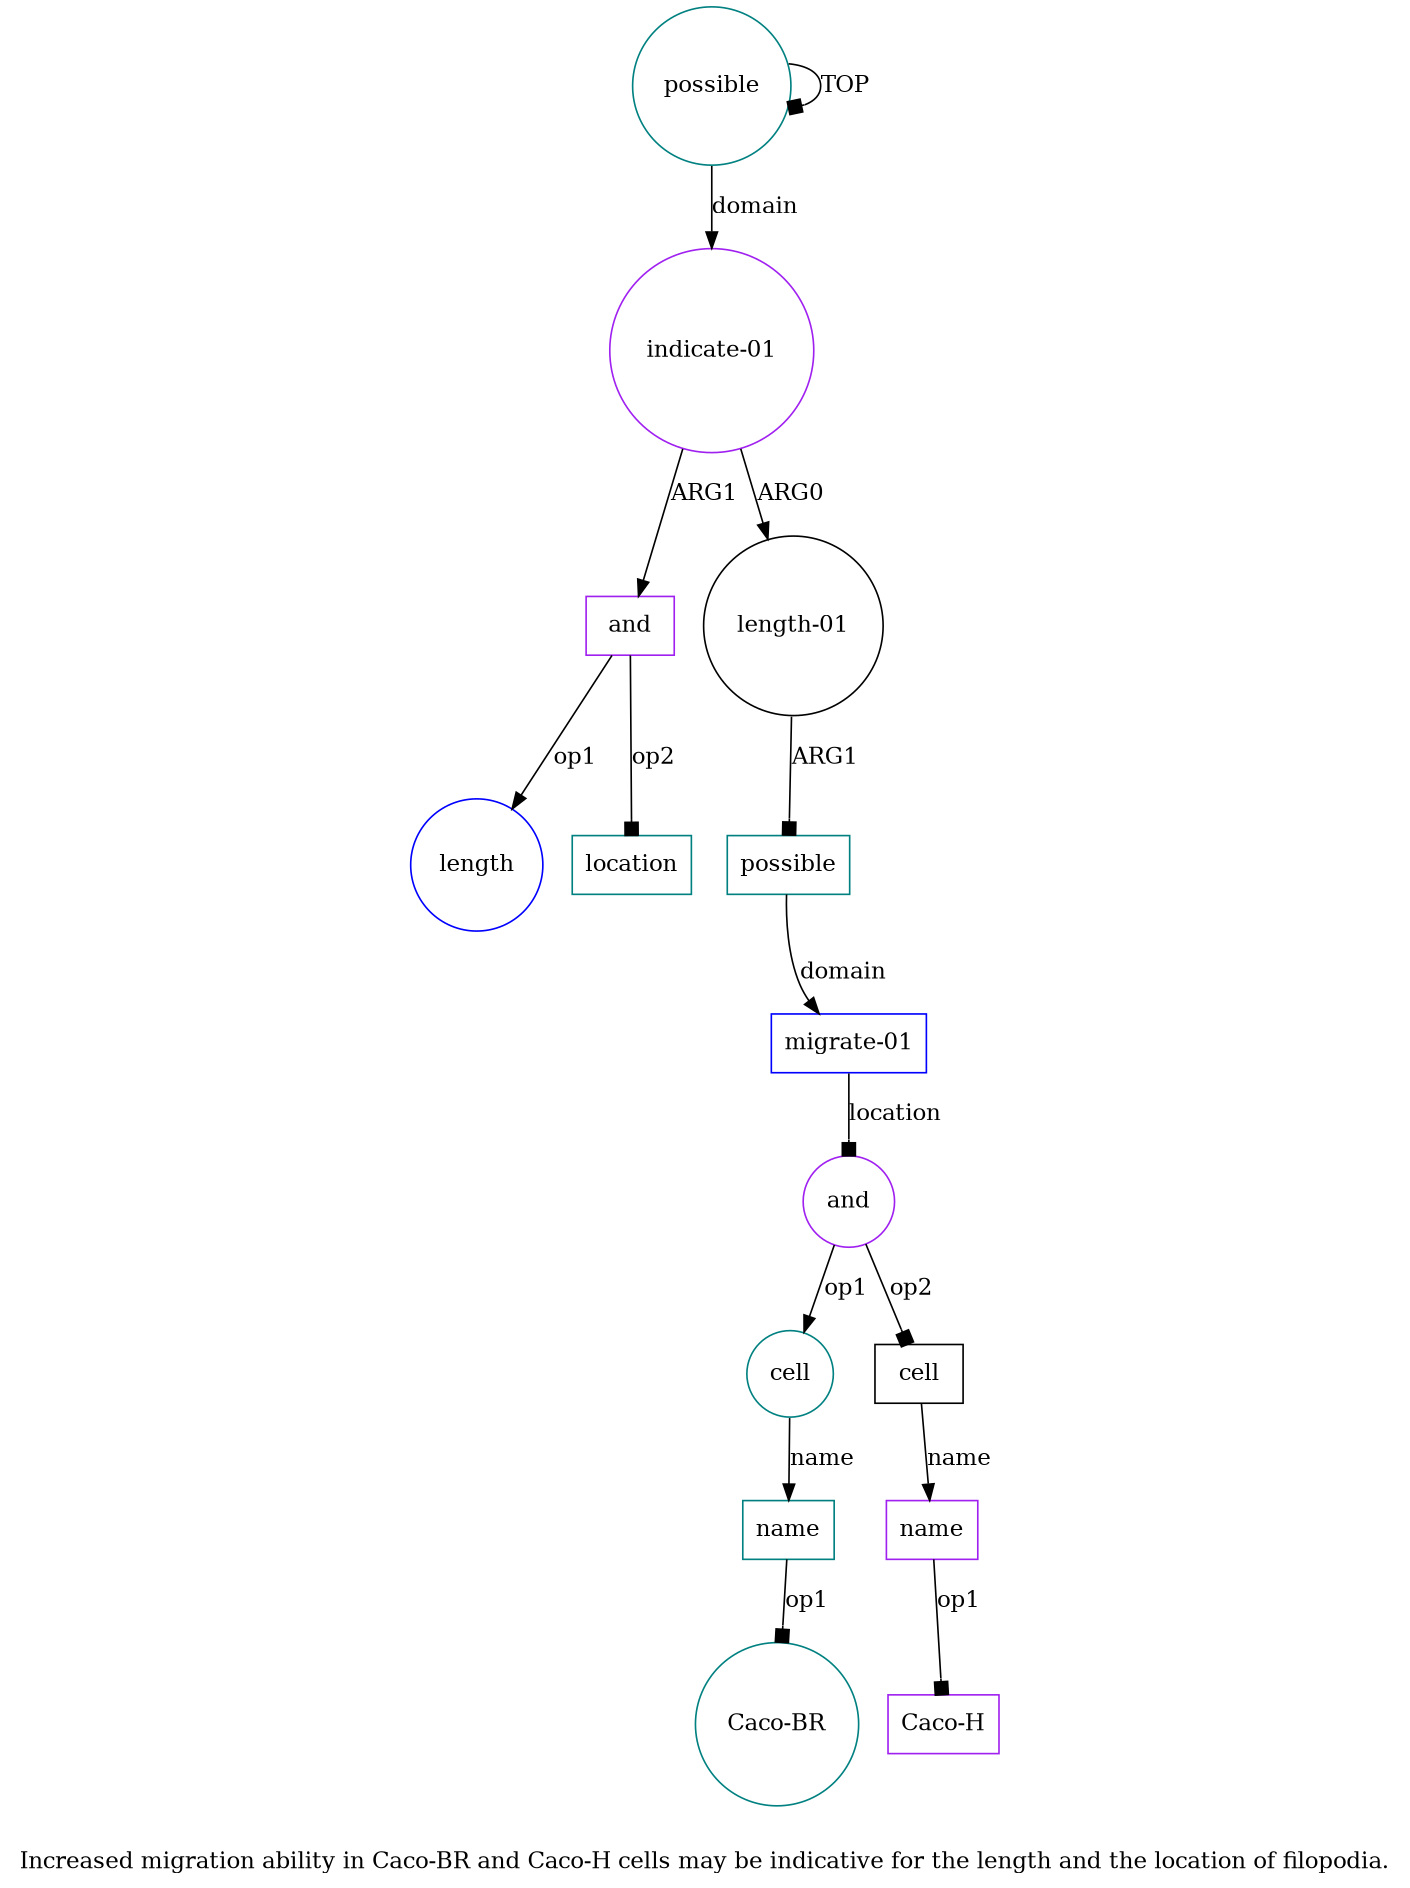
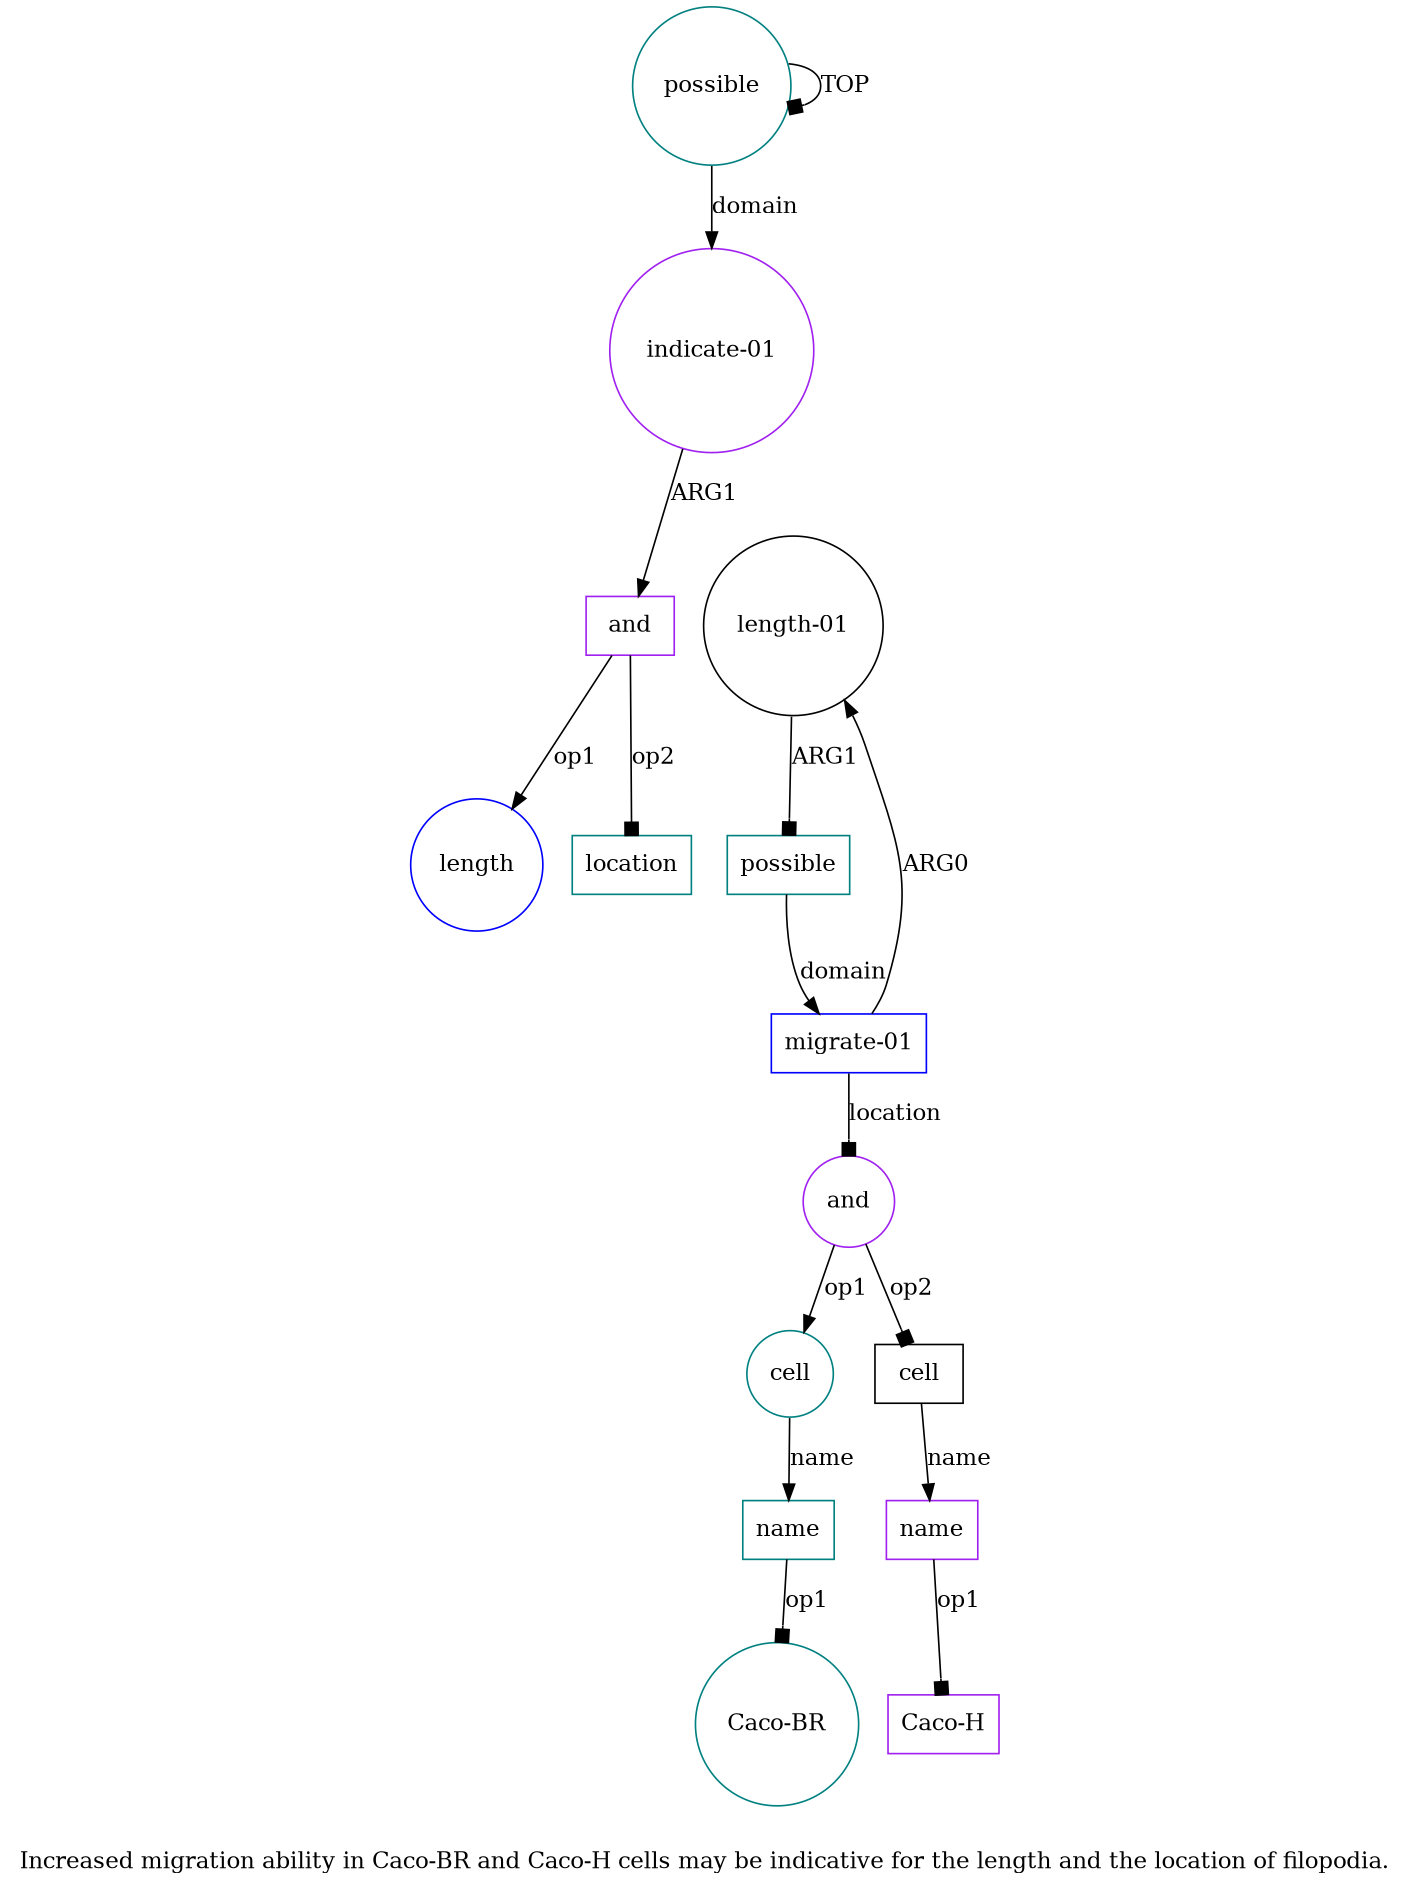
(752, 486) -> (900, 863)
